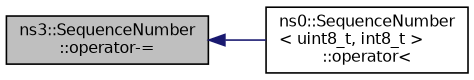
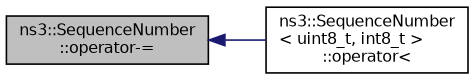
(367, 40) -> (367, 40)
